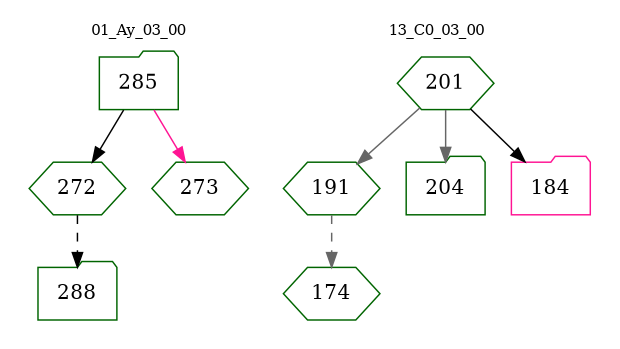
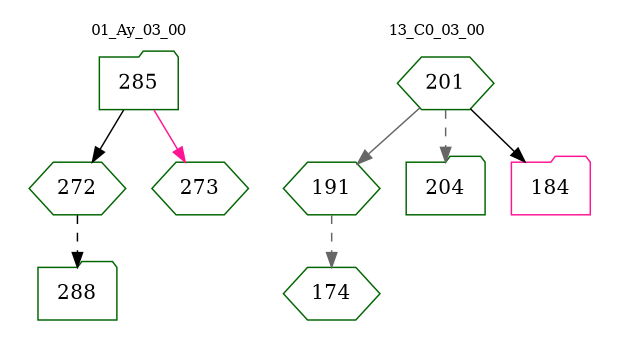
(446, 129) -> (446, 129)
